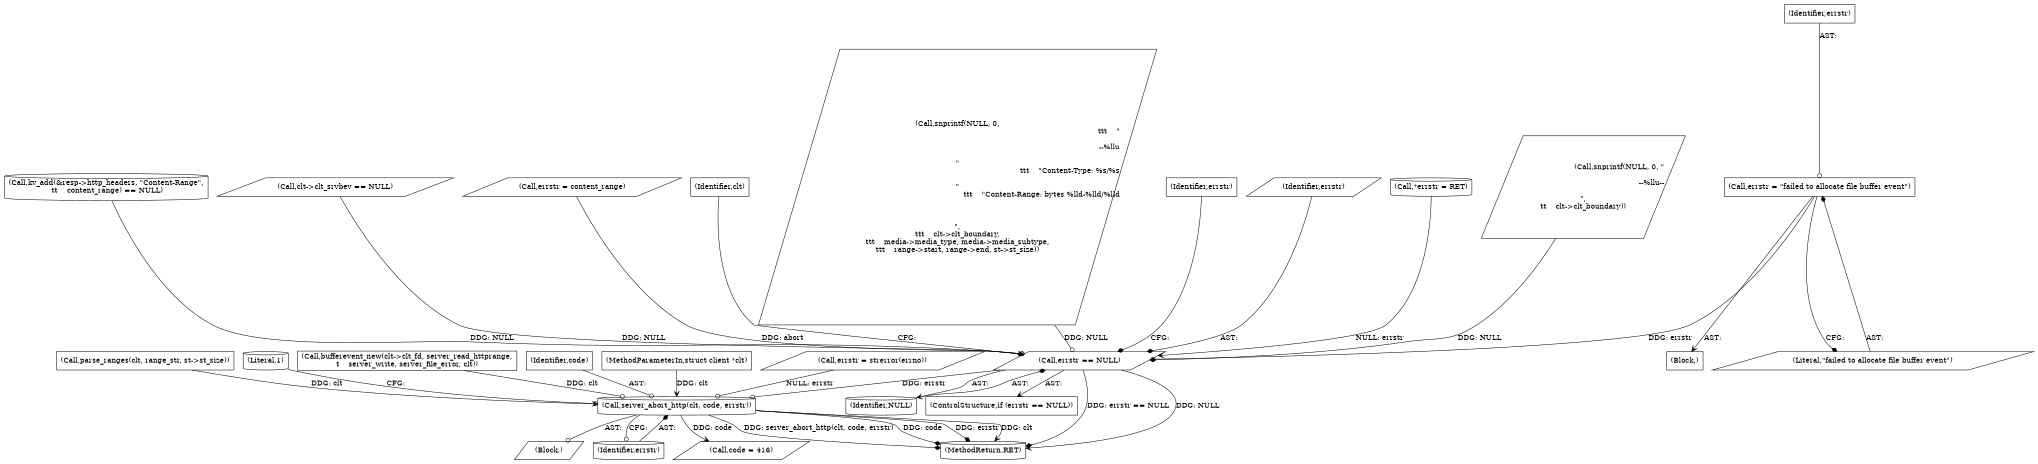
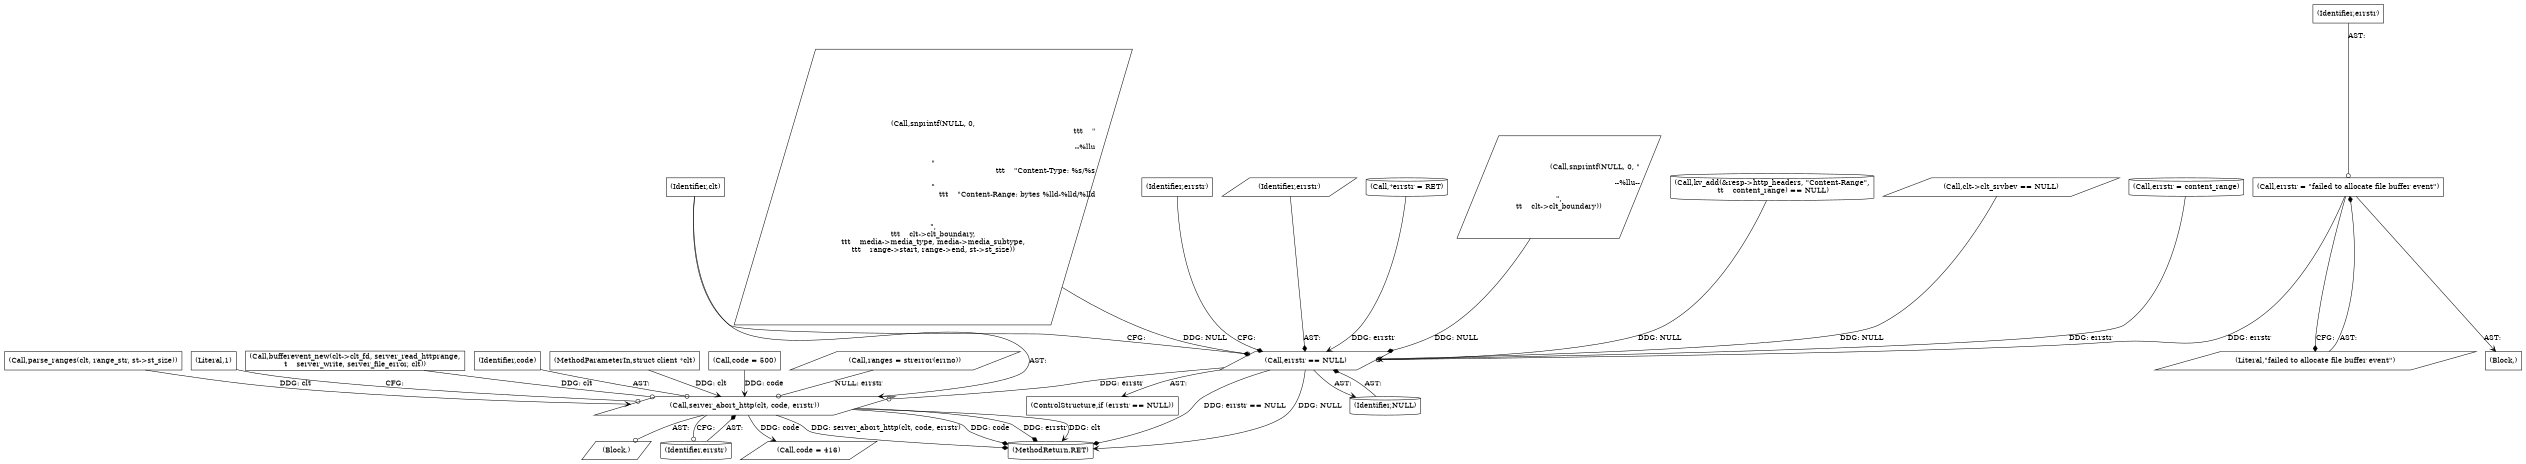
(572, 187) -> (2186, 187)
none -> (862, 337)
(783, 338) -> (2091, 338)
(1380, 338) -> (1373, 338)
(266, 361) -> (214, 361)
none -> (745, 361)
(873, 361) -> (905, 361)
(677, 406) -> (745, 406)
